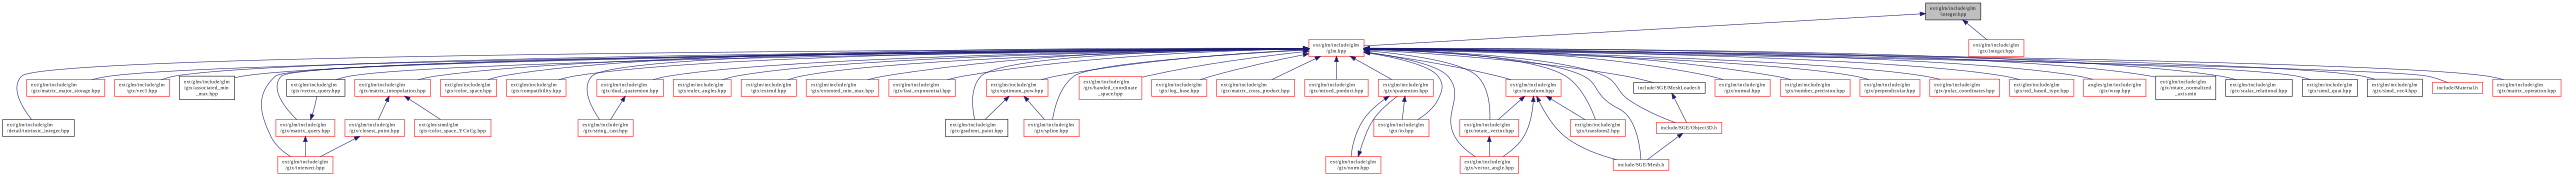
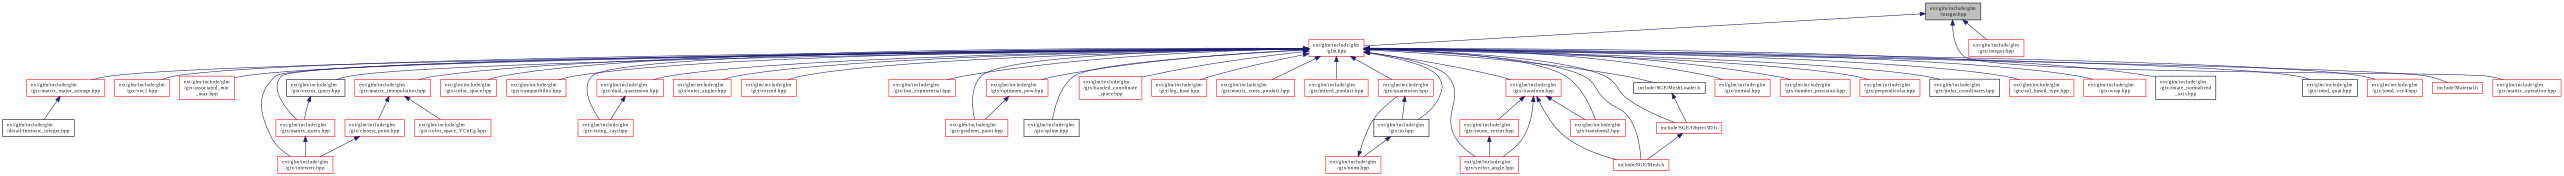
(638, 53) -> (51, 110)
(1937, 56) -> (2173, 70)
(1417, 57) -> none
(207, 88) -> (207, 88)
(842, 88) -> none
(1965, 88) -> (1965, 88)
(2115, 88) -> (2115, 88)
(2186, 88) -> (2186, 88)
(2259, 88) -> none
(2395, 88) -> (2395, 88)
(315, 105) -> (306, 110)
(1036, 110) -> none
(1361, 124) -> (1375, 148)
(453, 128) -> (453, 128)
(977, 128) -> (977, 128)
(1052, 128) -> (1052, 128)
(1401, 128) -> (1401, 128)
